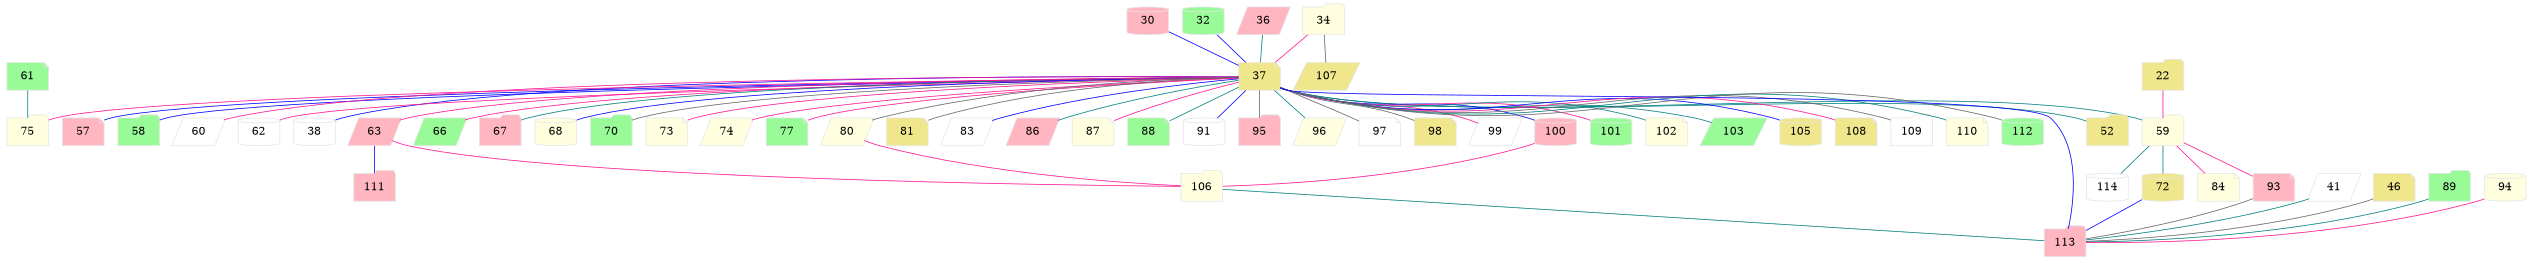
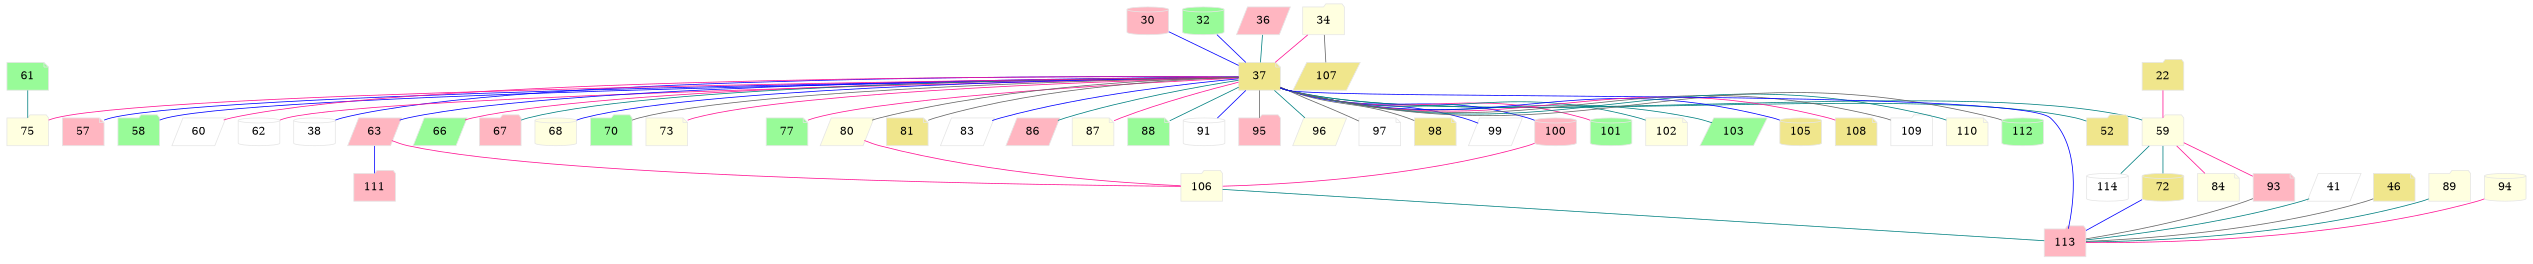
(818, 85) -> (818, 85)
(1379, 105) -> (1379, 105)
(727, 132) -> none
(2450, 187) -> (2450, 187)
